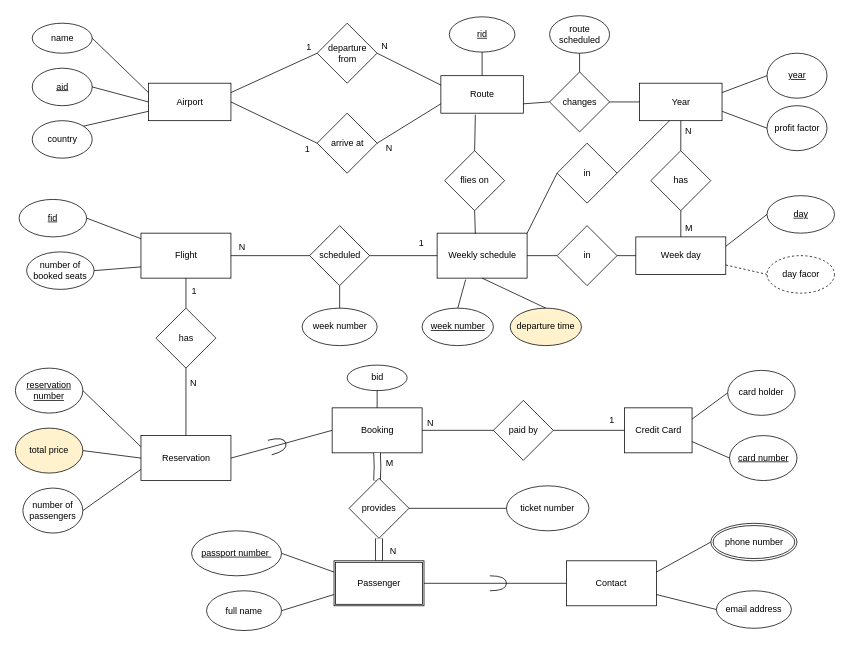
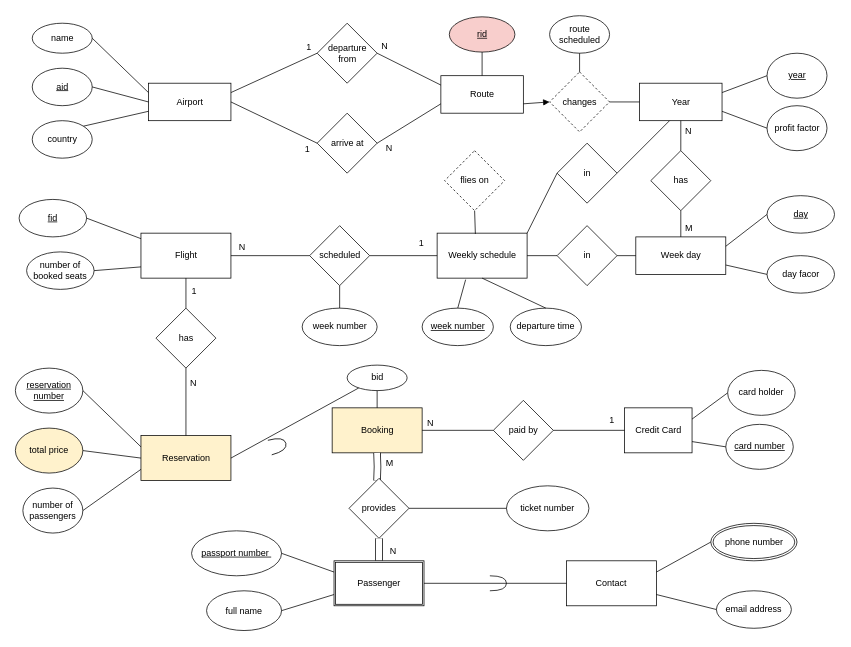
(482, 34) -> (482, 34)
(545, 102) -> (542, 102)
(580, 102) -> (580, 102)
(475, 132) -> none
(475, 180) -> (475, 180)
(747, 269) -> (747, 269)
(801, 274) -> (801, 274)
(546, 327) -> (546, 327)
(377, 430) -> (377, 430)
(282, 444) -> (295, 423)
(186, 458) -> (186, 458)
(764, 458) -> (760, 447)
